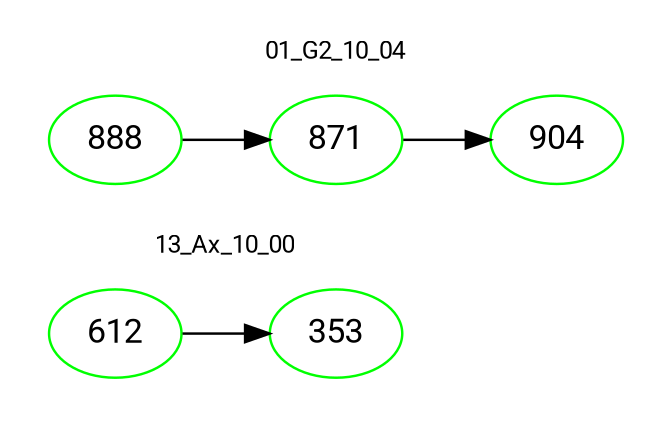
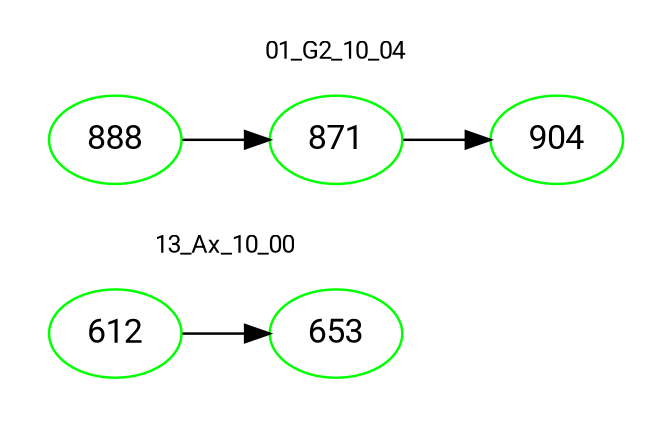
(336, 334) -> (336, 334)
